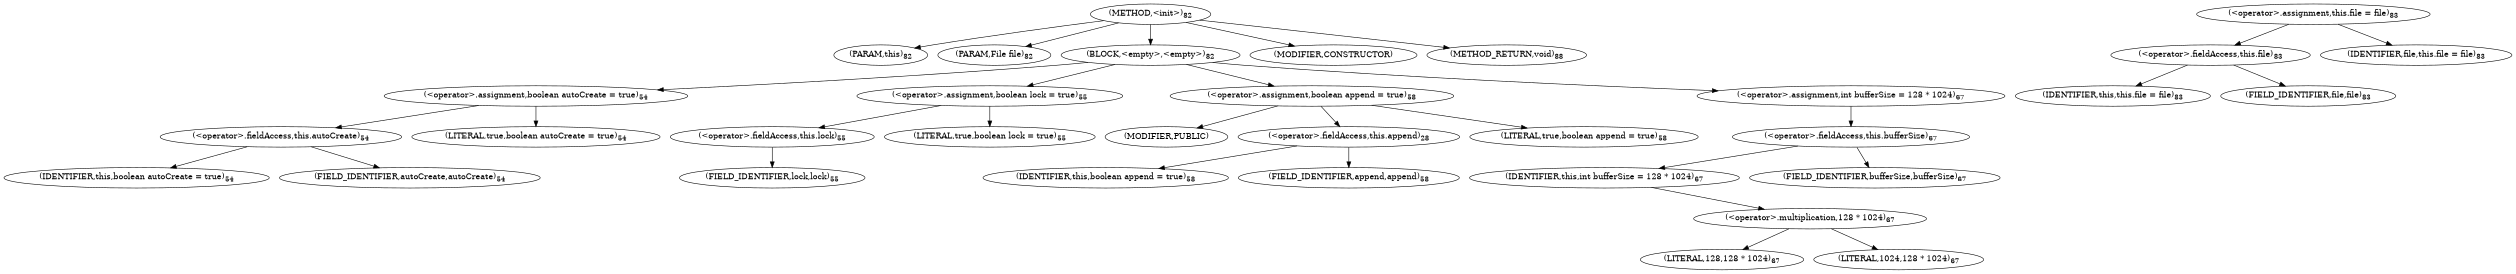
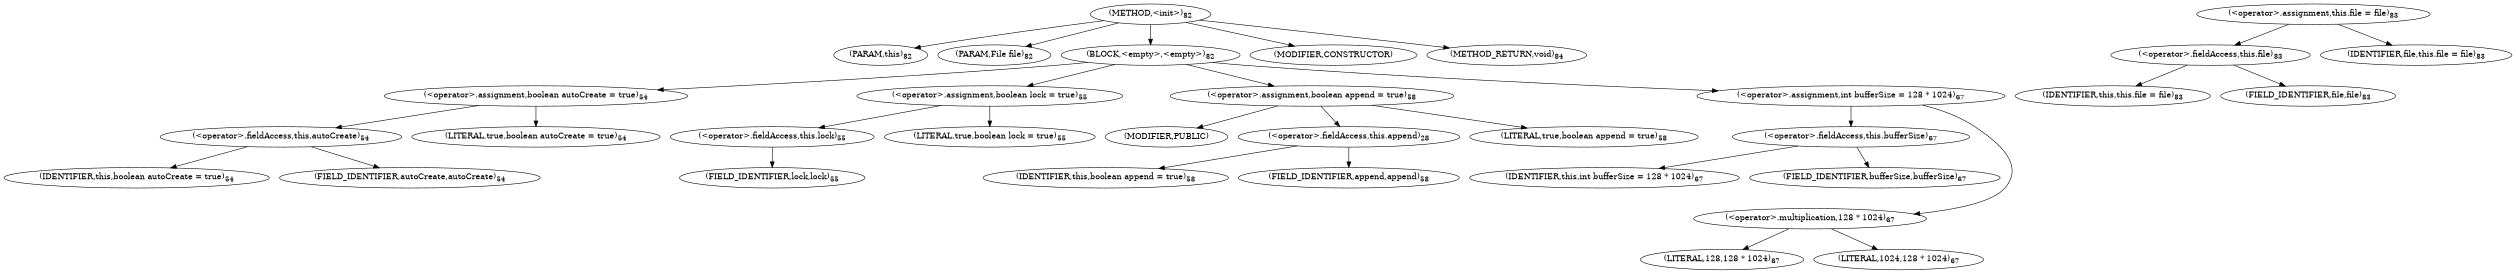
(1559, 54) -> (1559, 54)
(1705, 198) -> (2011, 167)
